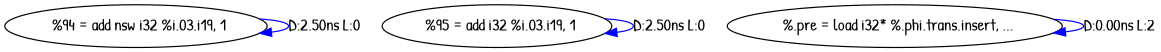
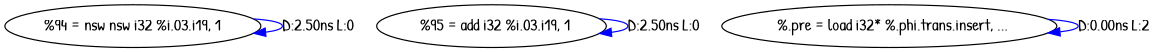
(136, 26) -> (133, 26)
